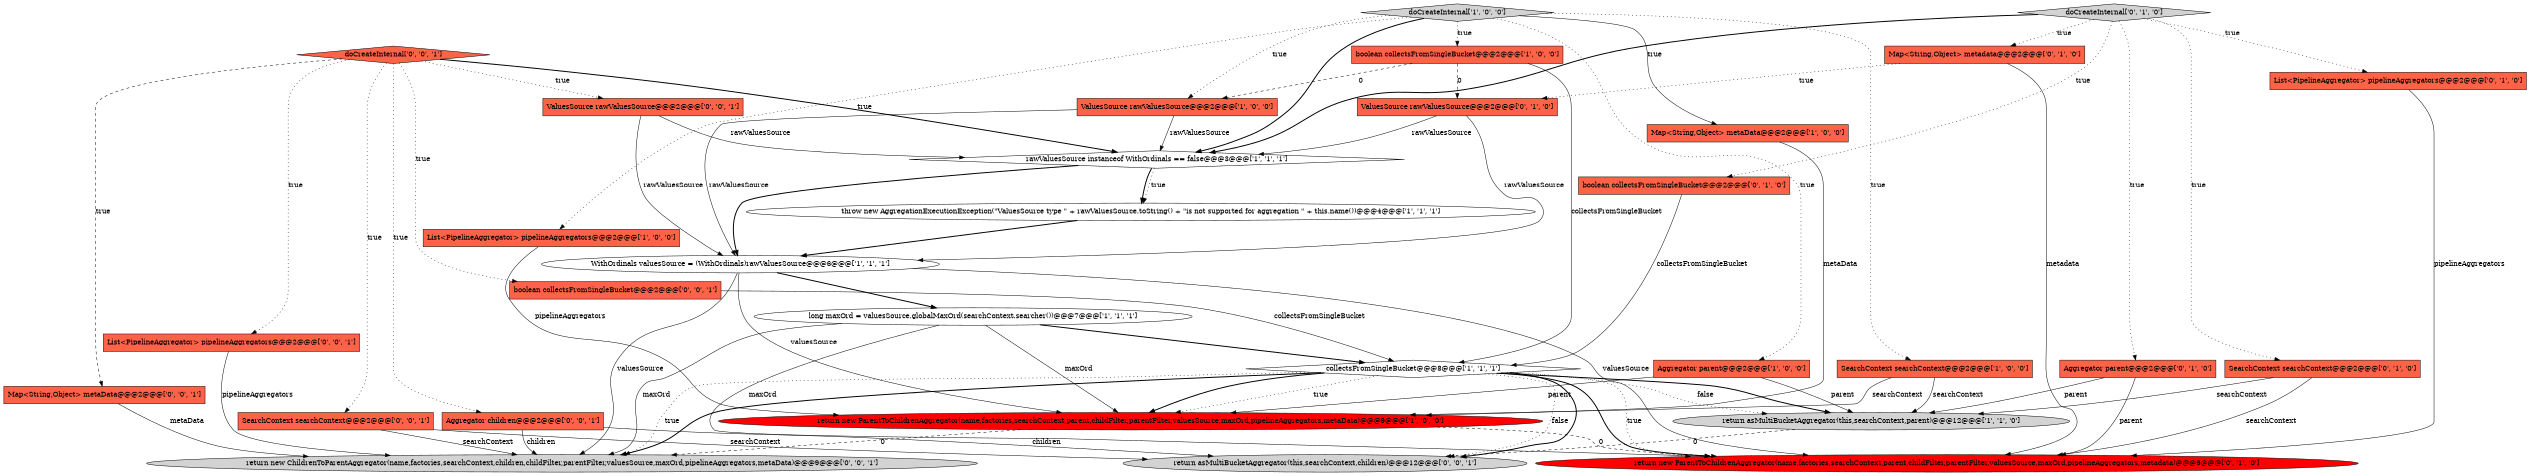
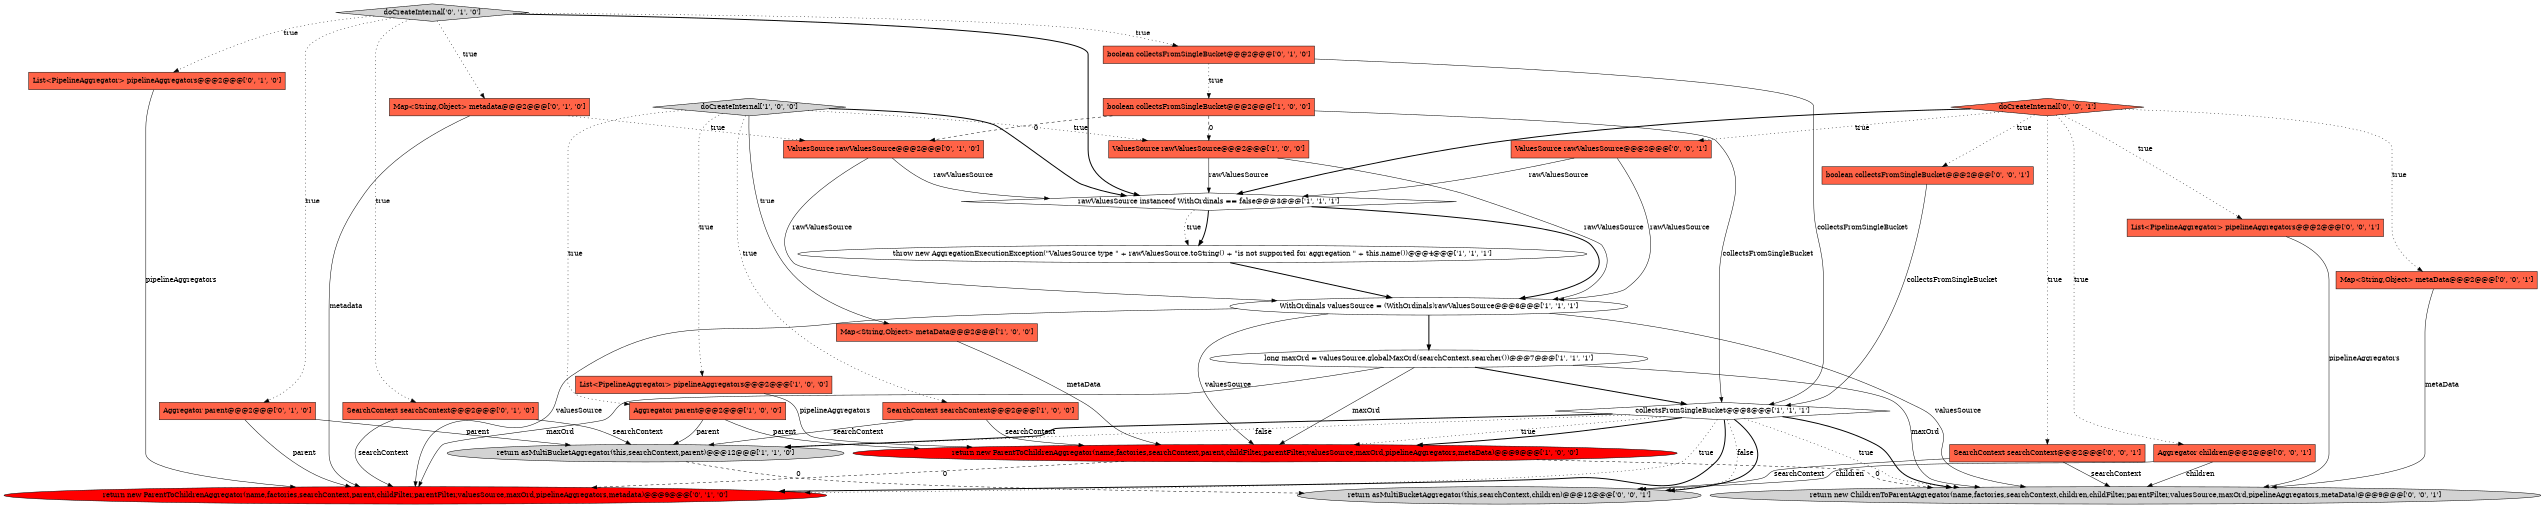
(1457, 31) -> (1209, 78)
(96, 117) -> (2324, 124)
